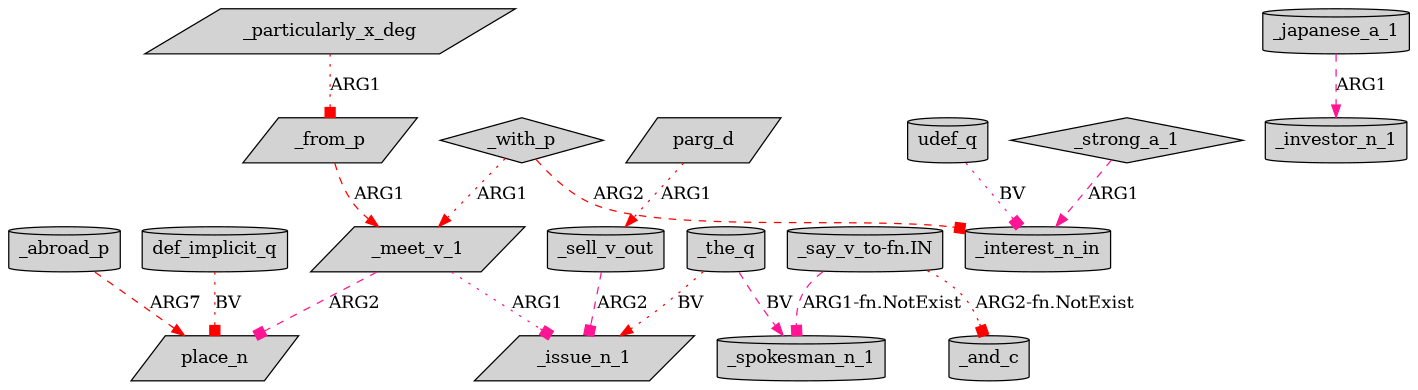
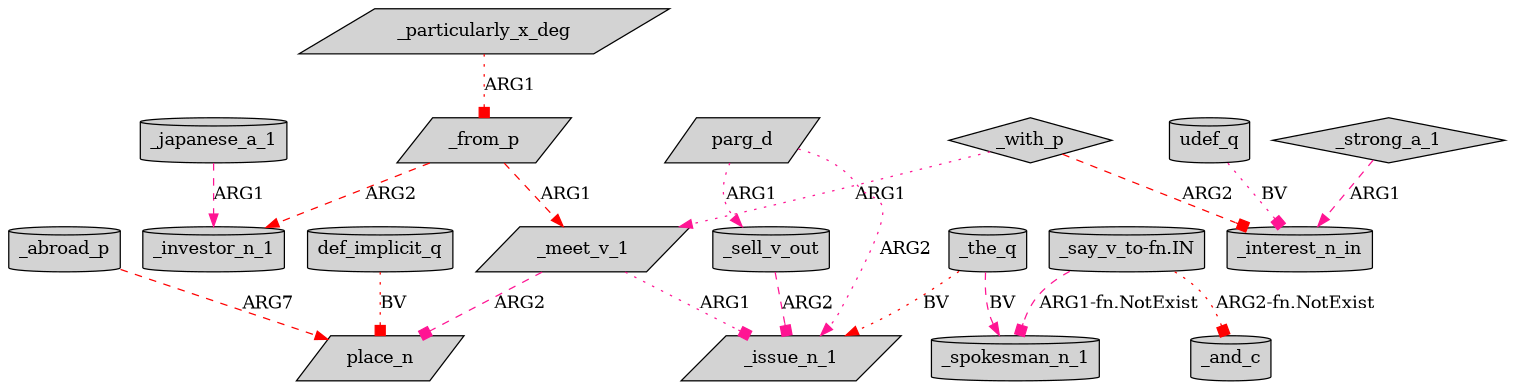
(477, 188) -> (841, 189)
(659, 190) -> (723, 191)
none -> (354, 193)
none -> (881, 221)
